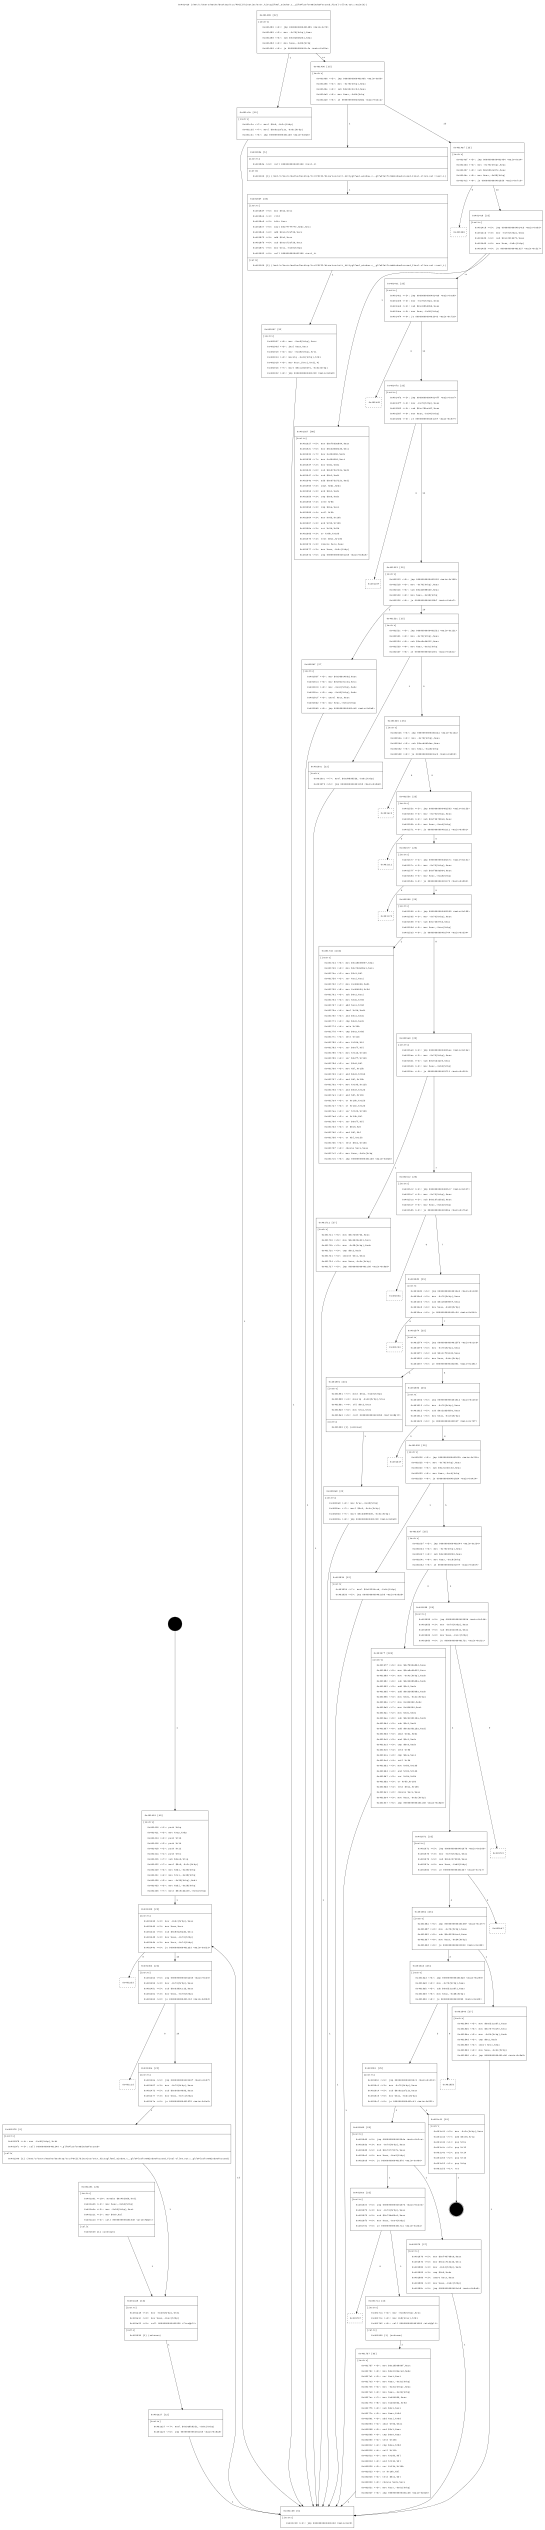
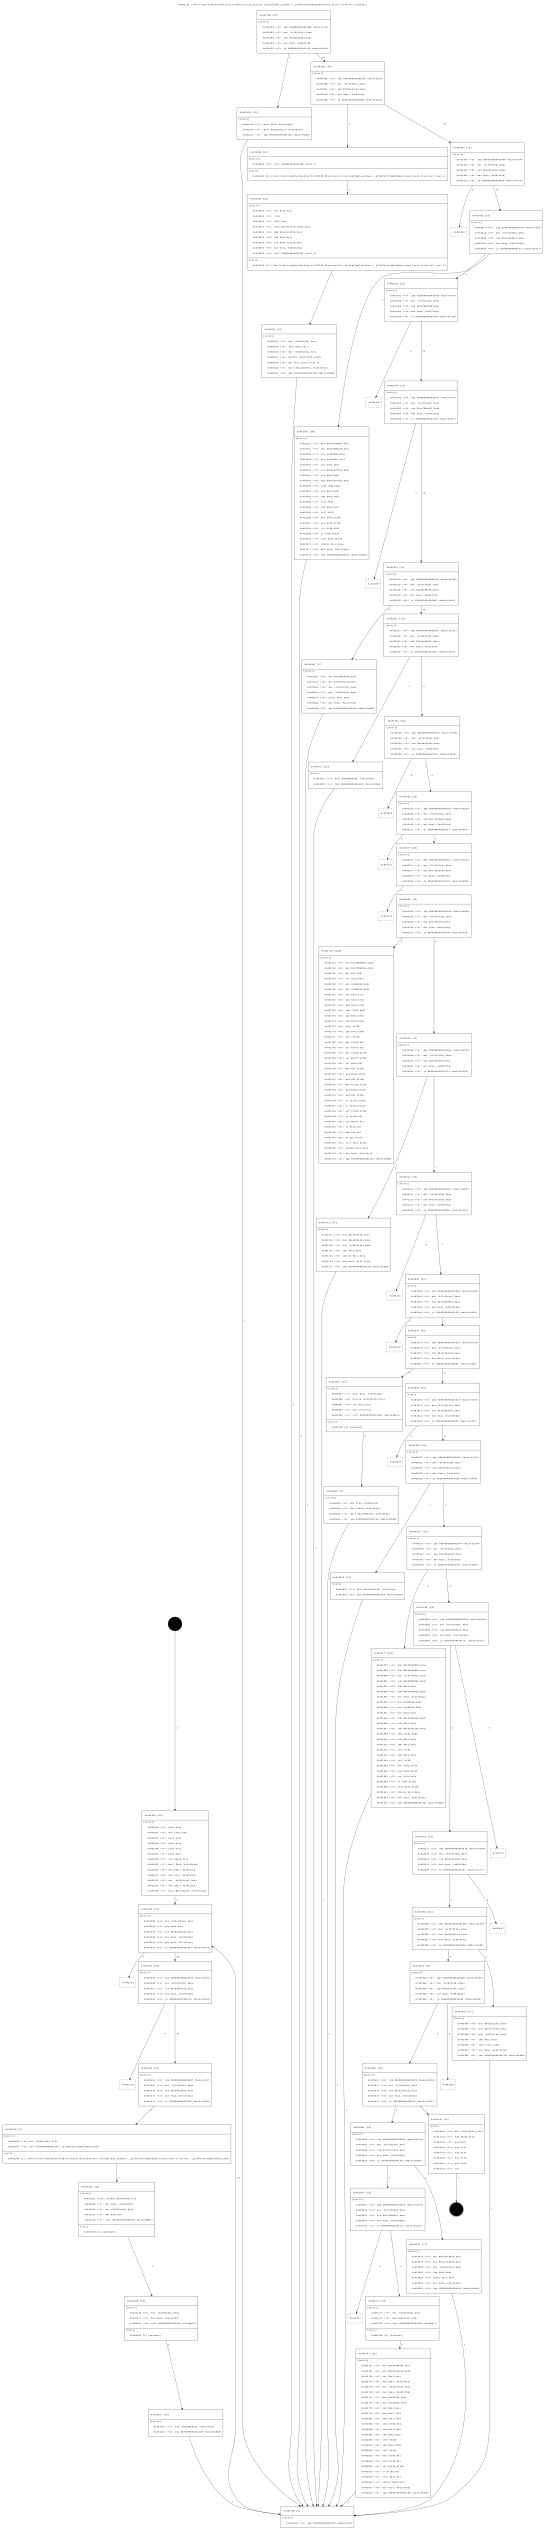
(434, 889) -> none
none -> (299, 1533)
(167, 2226) -> (117, 2172)
